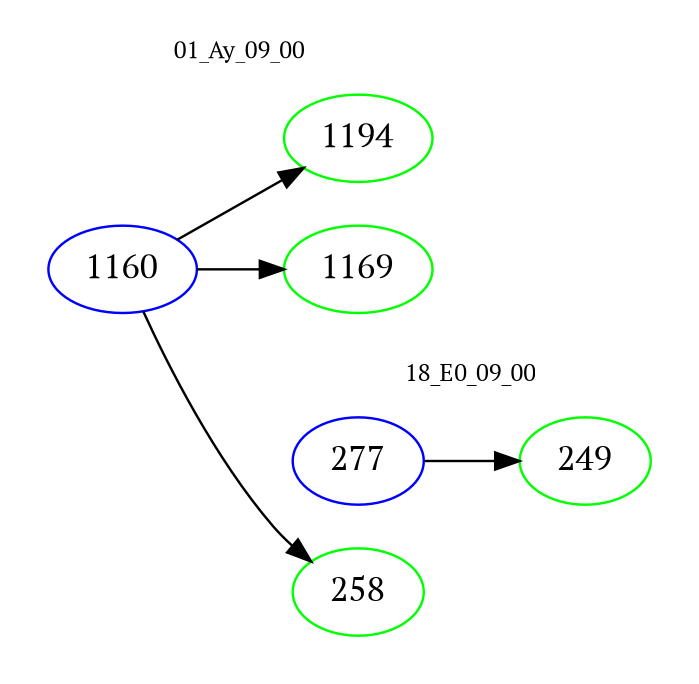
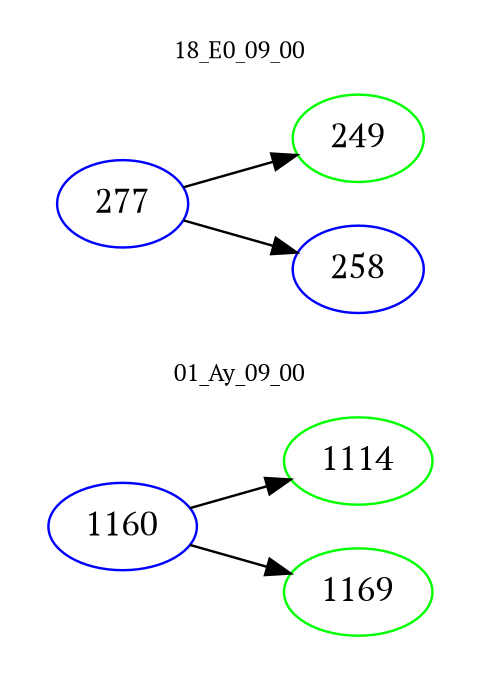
(358, 138) -> (358, 461)
(208, 435) -> (228, 233)
(358, 592) -> (358, 269)
